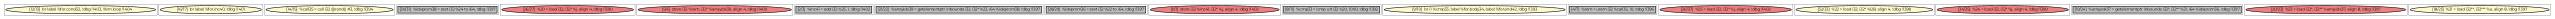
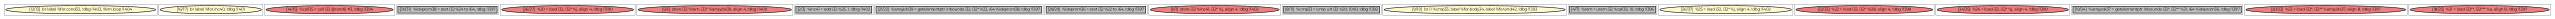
(330, 10) -> (330, 10)
(1726, 10) -> (1726, 10)
(1864, 10) -> (1864, 10)
(2480, 10) -> (2480, 10)
